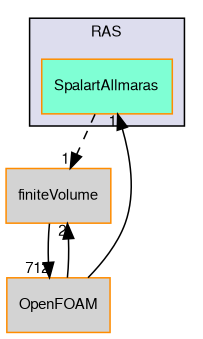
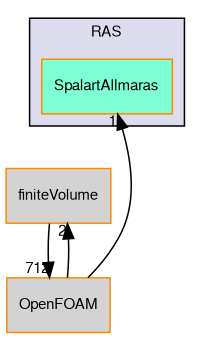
(85, 135) -> none
